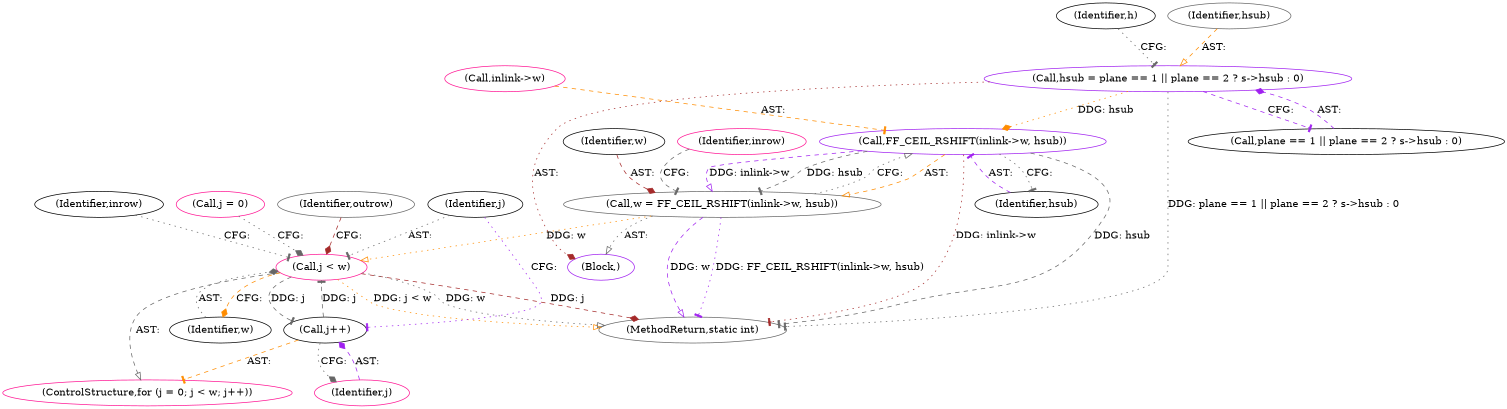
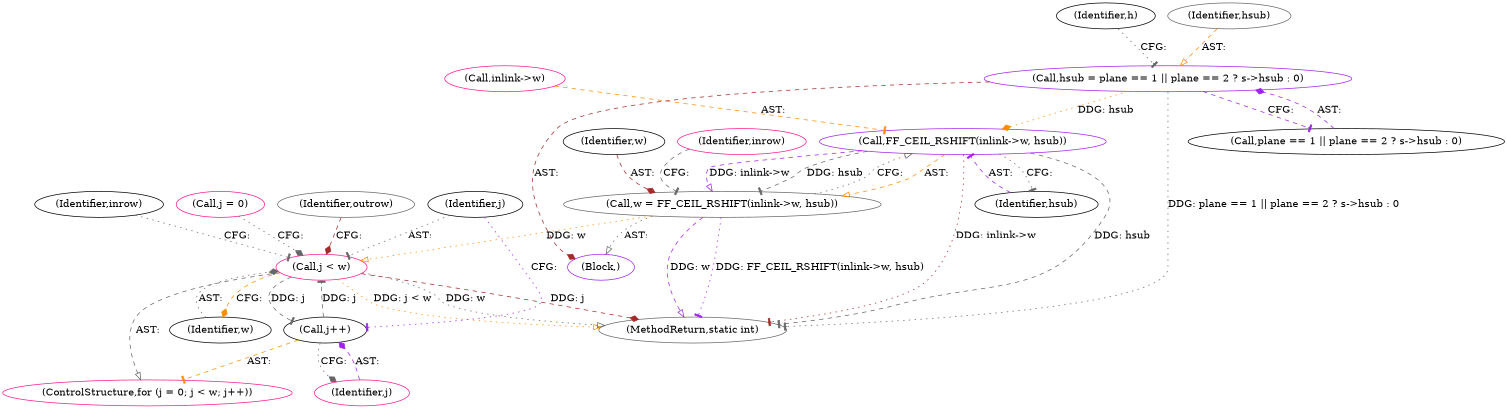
(700, 97) -> (700, 97)
